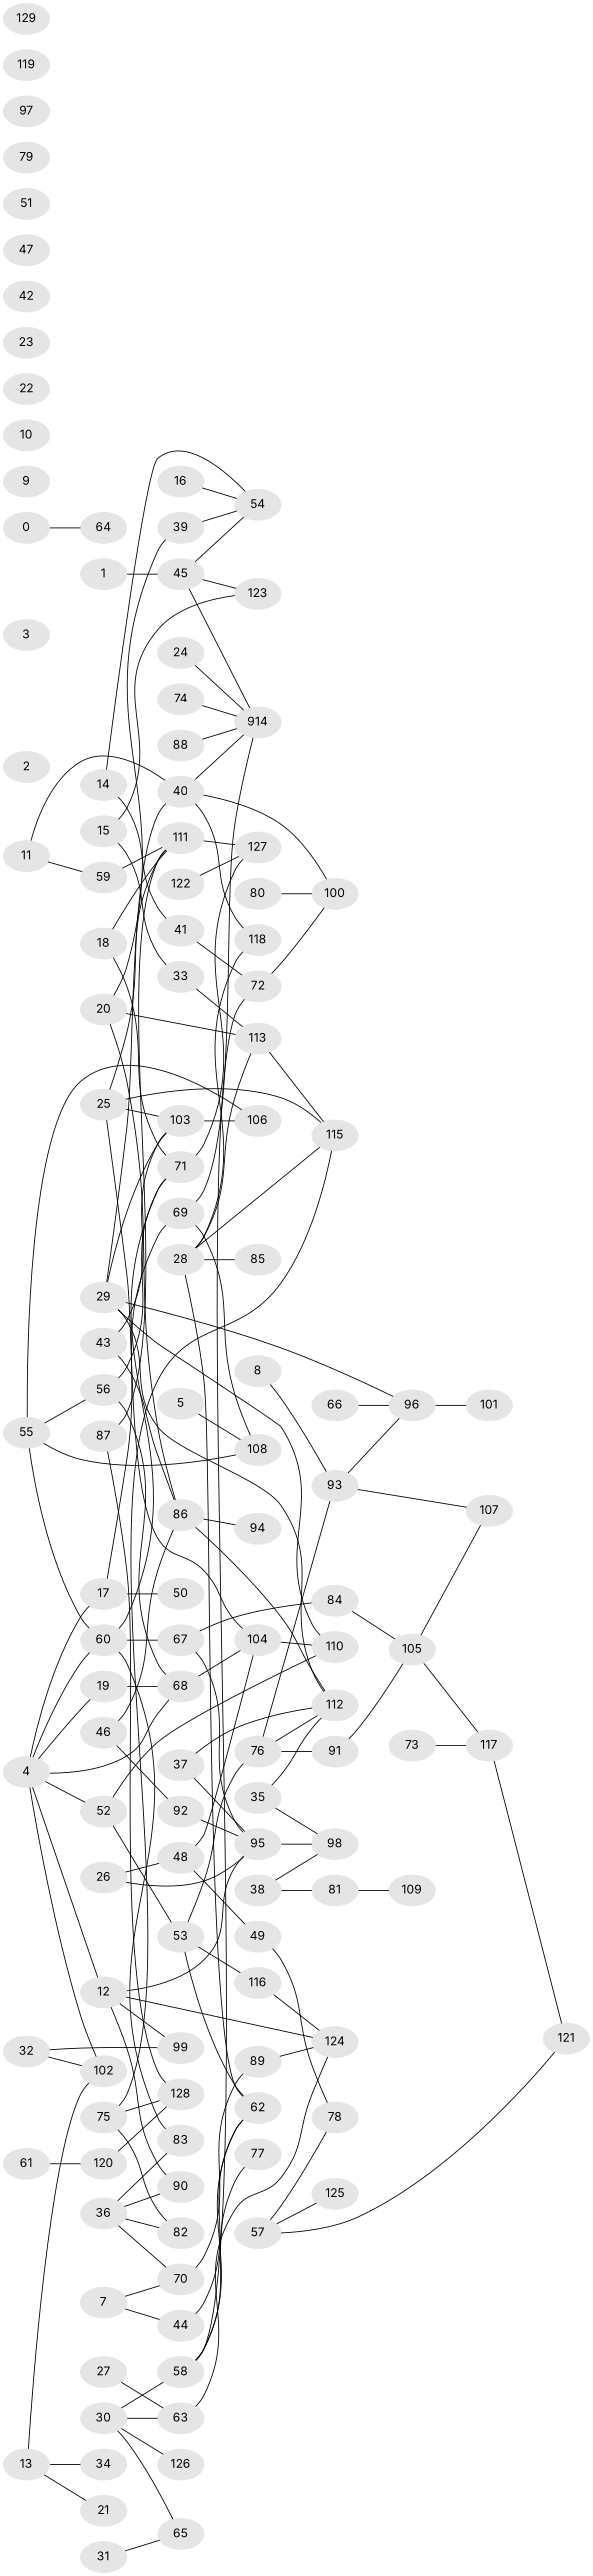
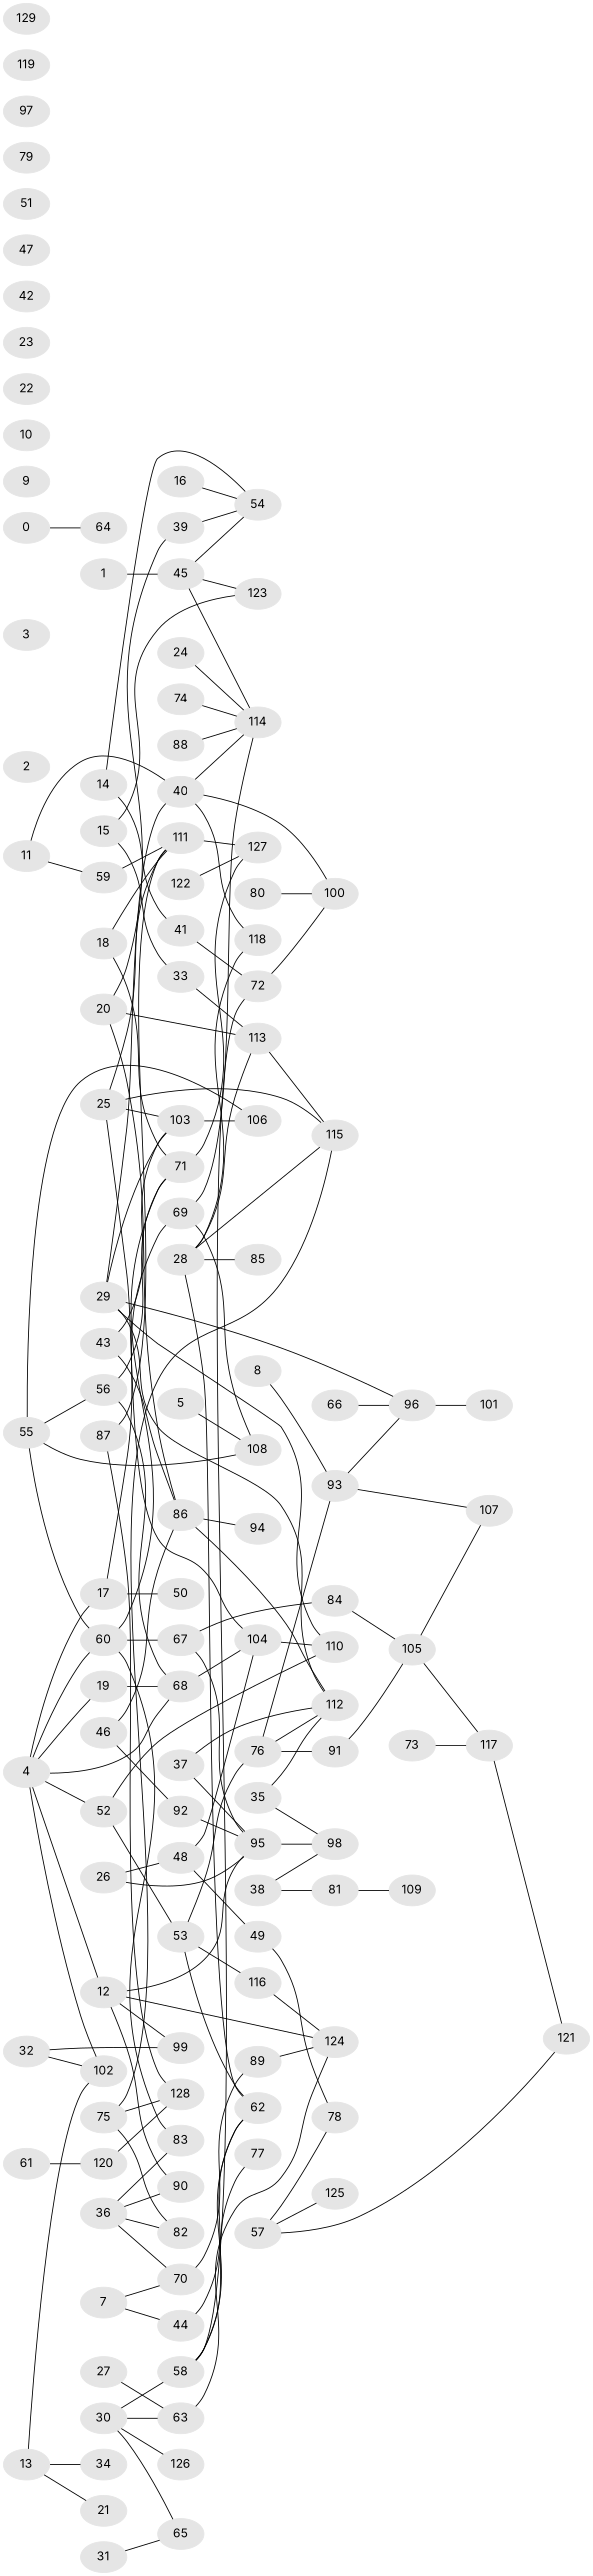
(258, 722) -> (258, 722)
